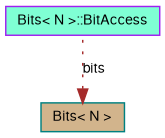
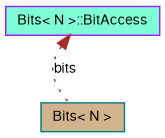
(83, 62) -> (54, 76)
